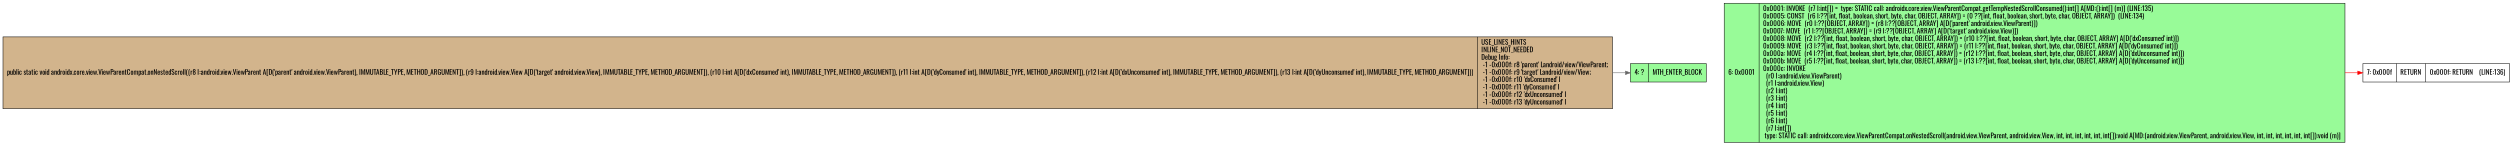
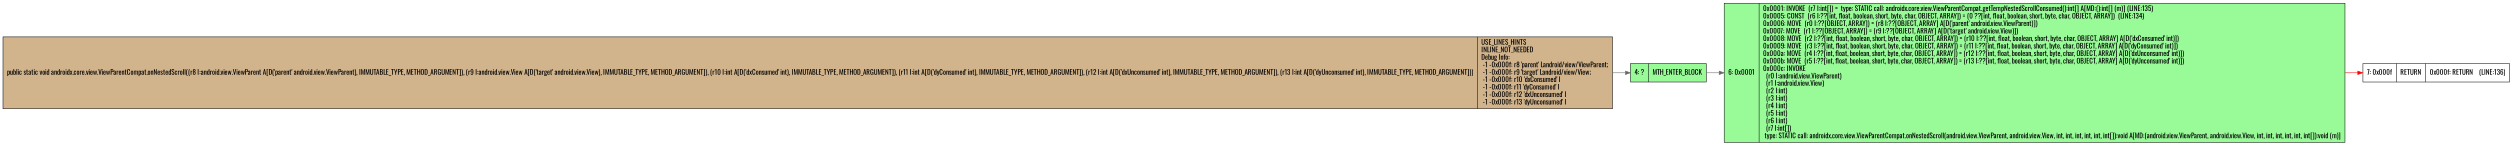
none -> (1713, 73)
